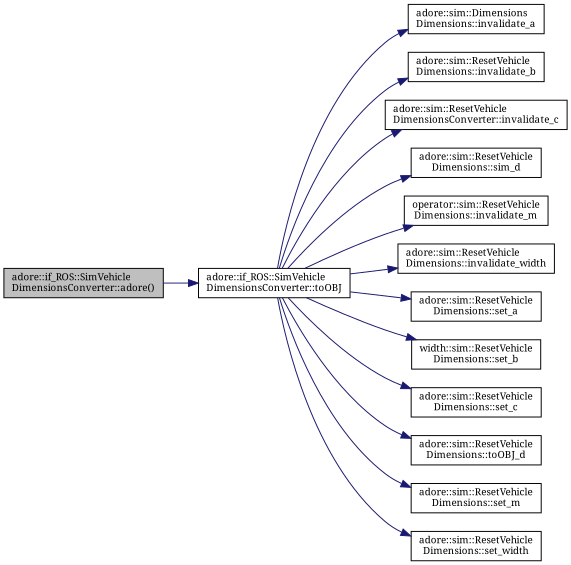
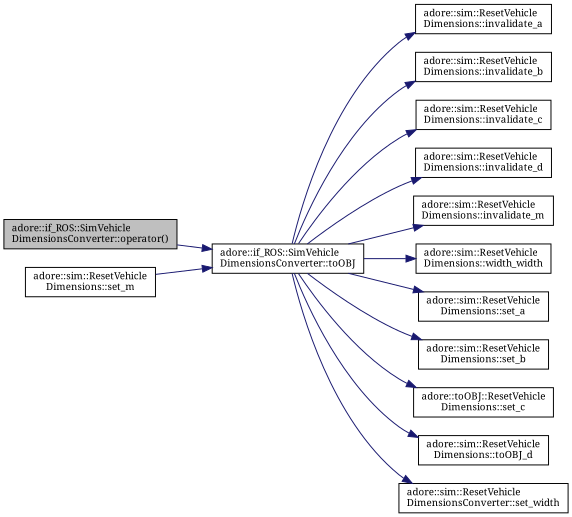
(476, 19) -> (484, 19)
(476, 115) -> (484, 115)
(476, 163) -> (484, 163)
(476, 211) -> (484, 211)
(476, 259) -> (484, 259)
(84, 283) -> (90, 234)
(476, 354) -> (484, 354)
(325, 402) -> (179, 272)
(476, 402) -> (484, 402)
(476, 546) -> (484, 498)
